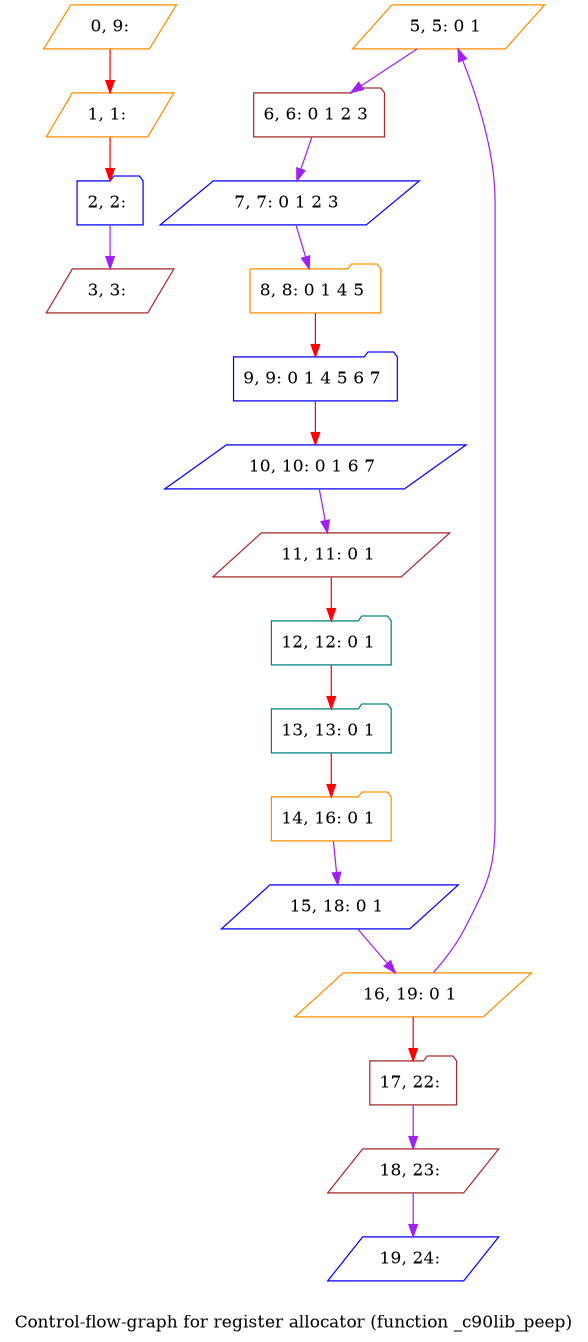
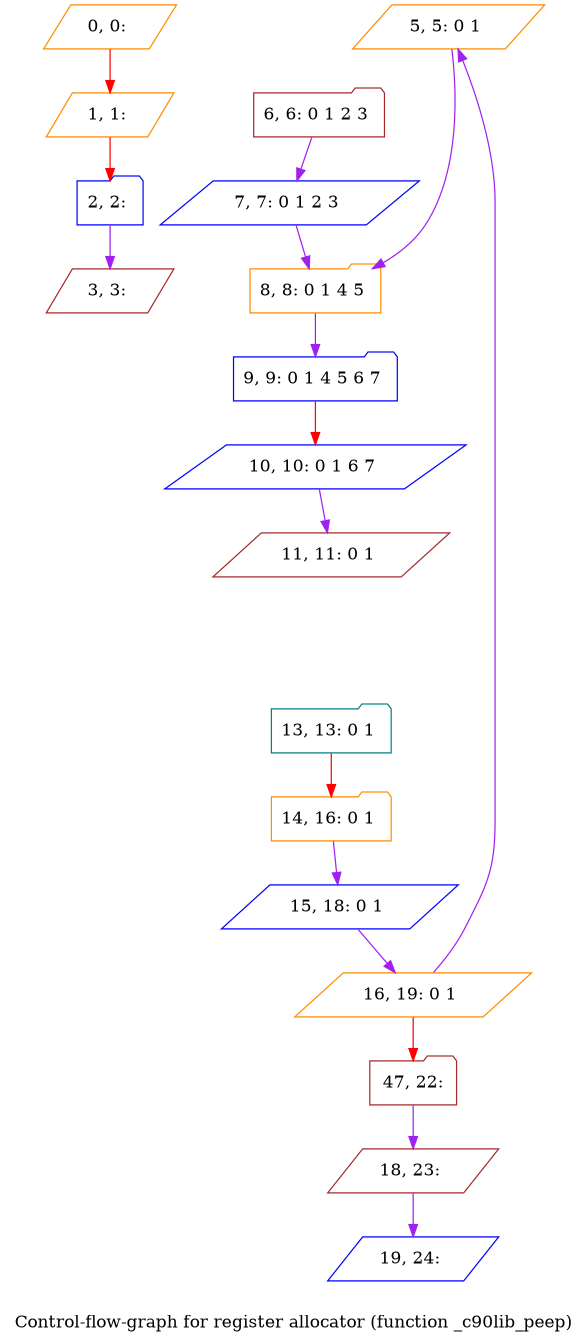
(110, 27) -> (110, 27)
(389, 67) -> (448, 168)
(315, 329) -> (315, 329)
(331, 643) -> none
(413, 1083) -> (413, 1083)
